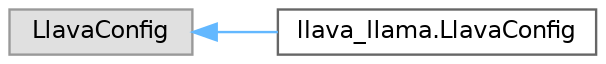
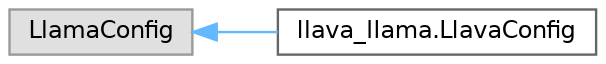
(101, 32) -> (101, 32)
